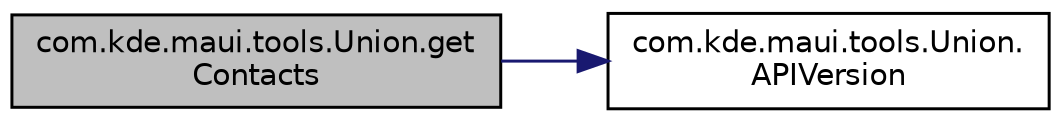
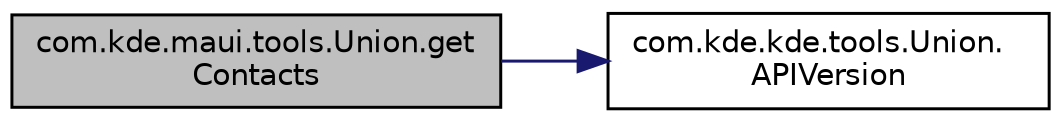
(829, 61) -> (829, 61)
